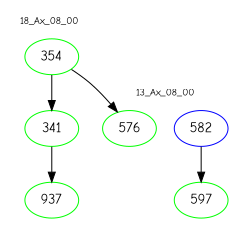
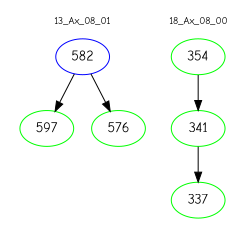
(101, 93) -> (98, 88)
(165, 93) -> (83, 21)
(52, 200) -> (198, 200)
